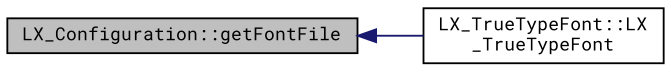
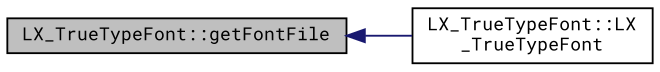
(182, 36) -> (177, 36)
